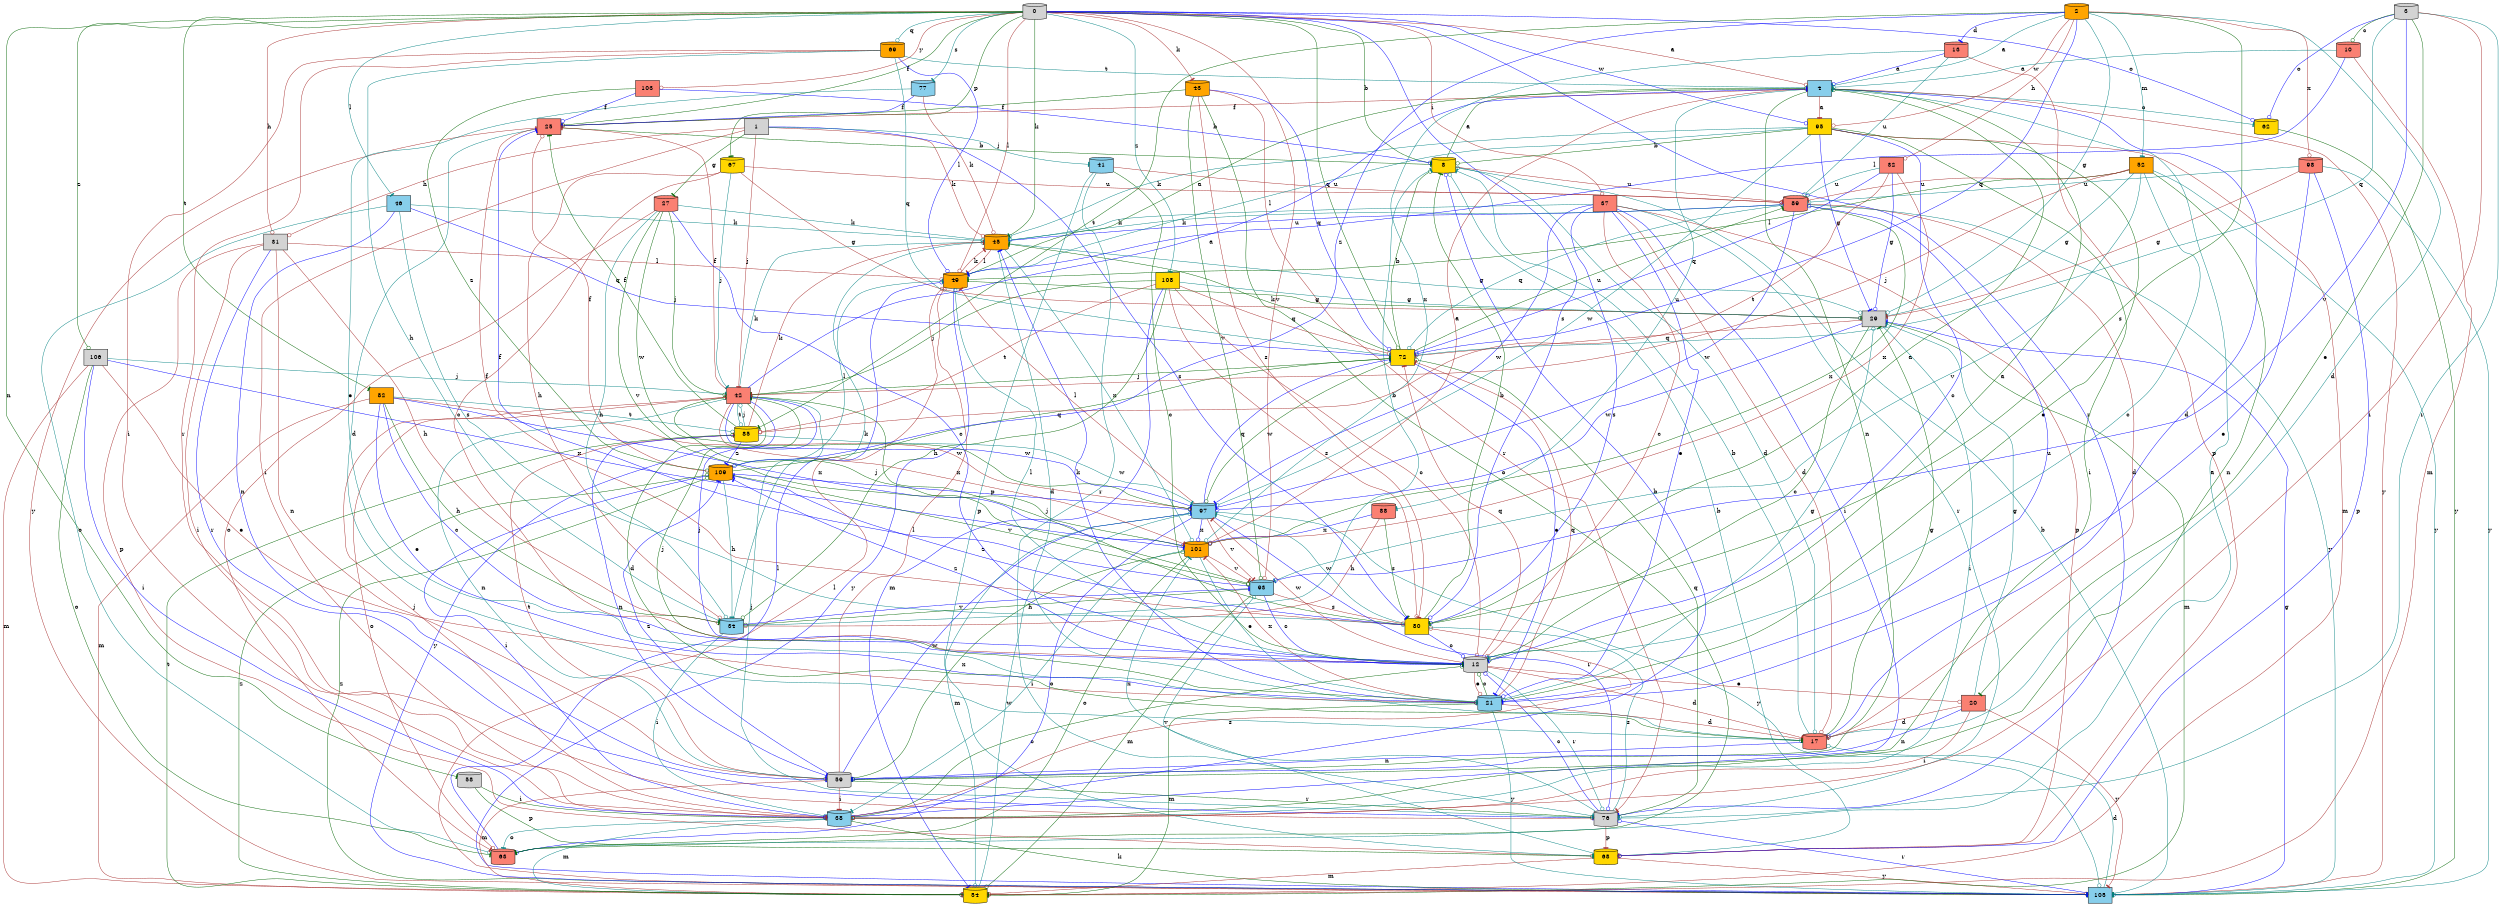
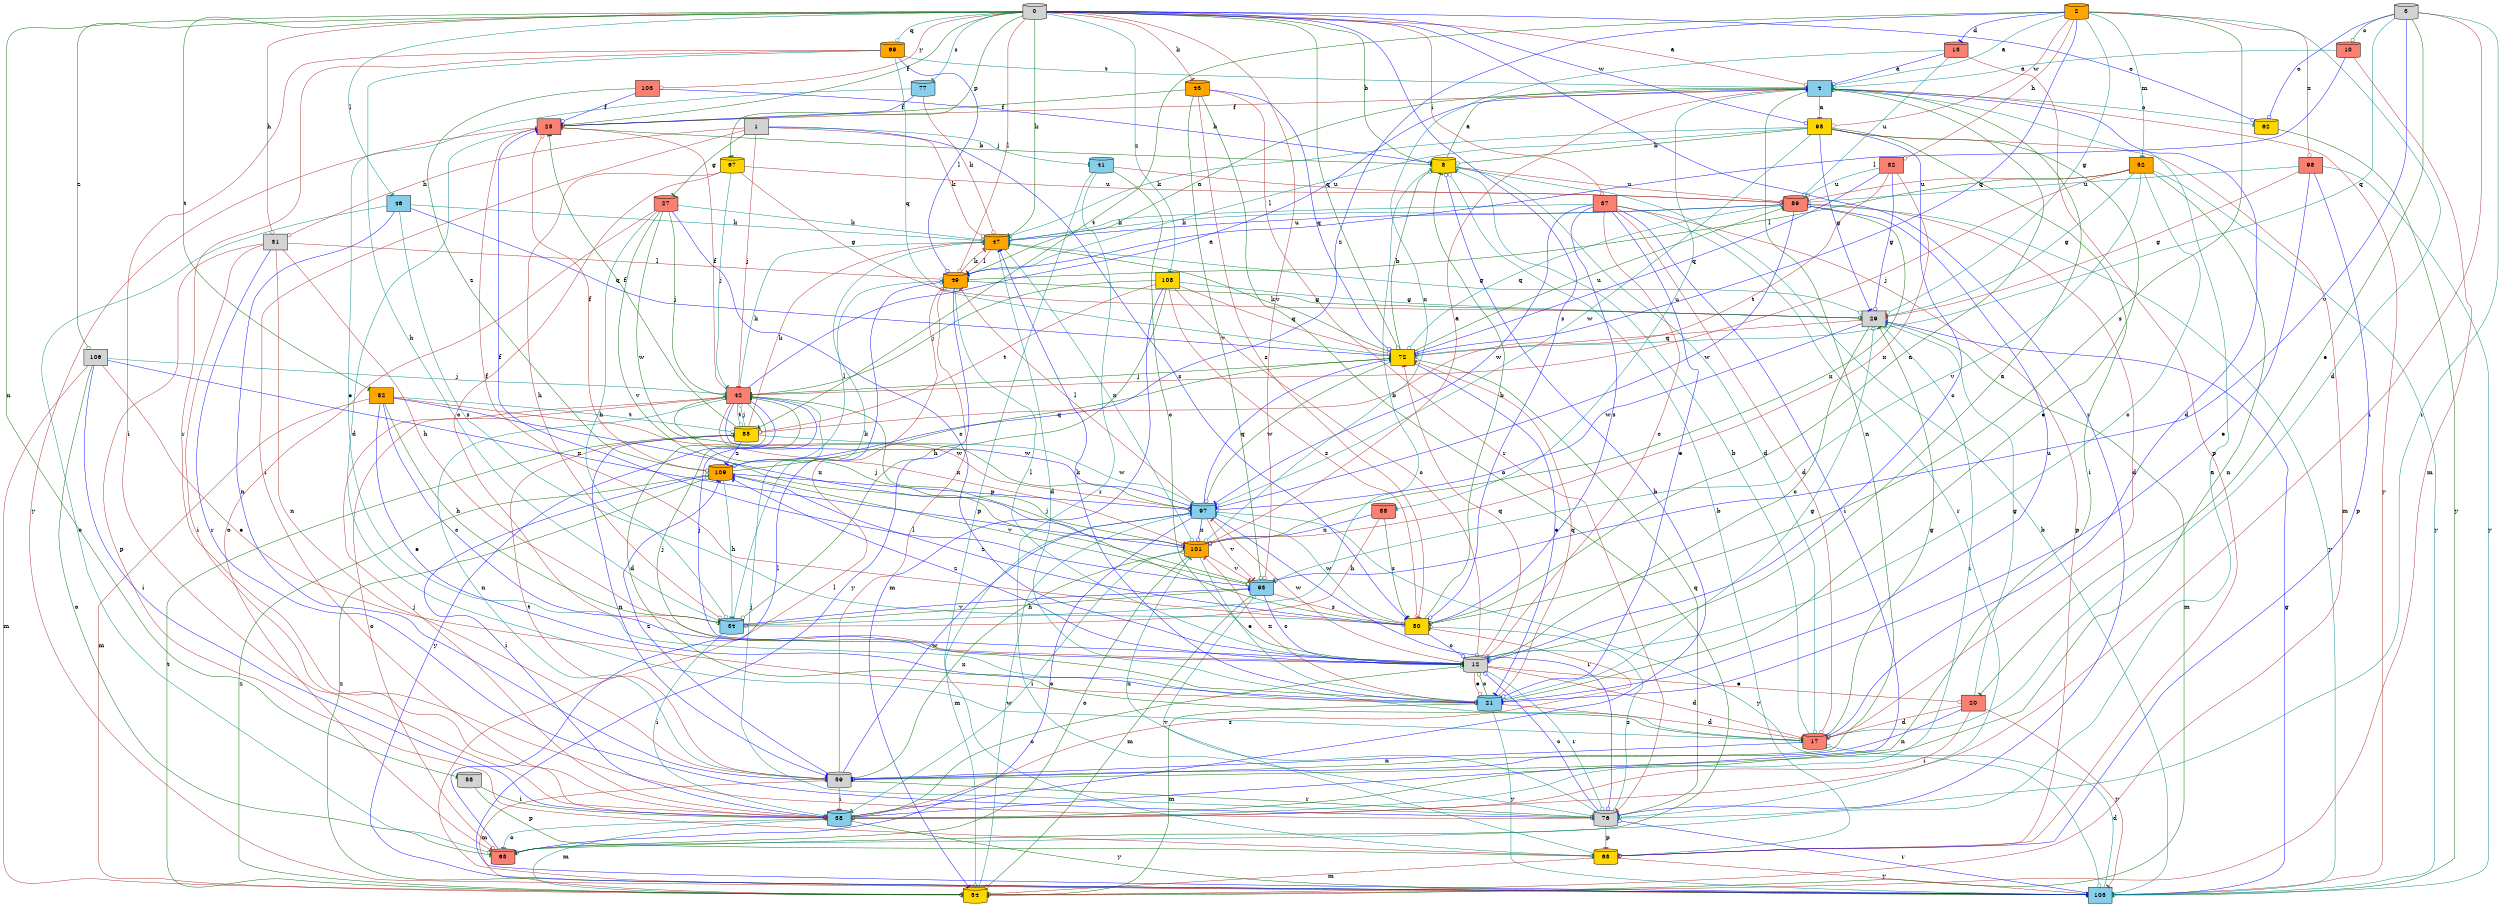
(2311, 165) -> (2311, 165)
(996, 242) -> (996, 242)
(1341, 718) -> (1342, 718)
(1120, 857) -> (1120, 857)
